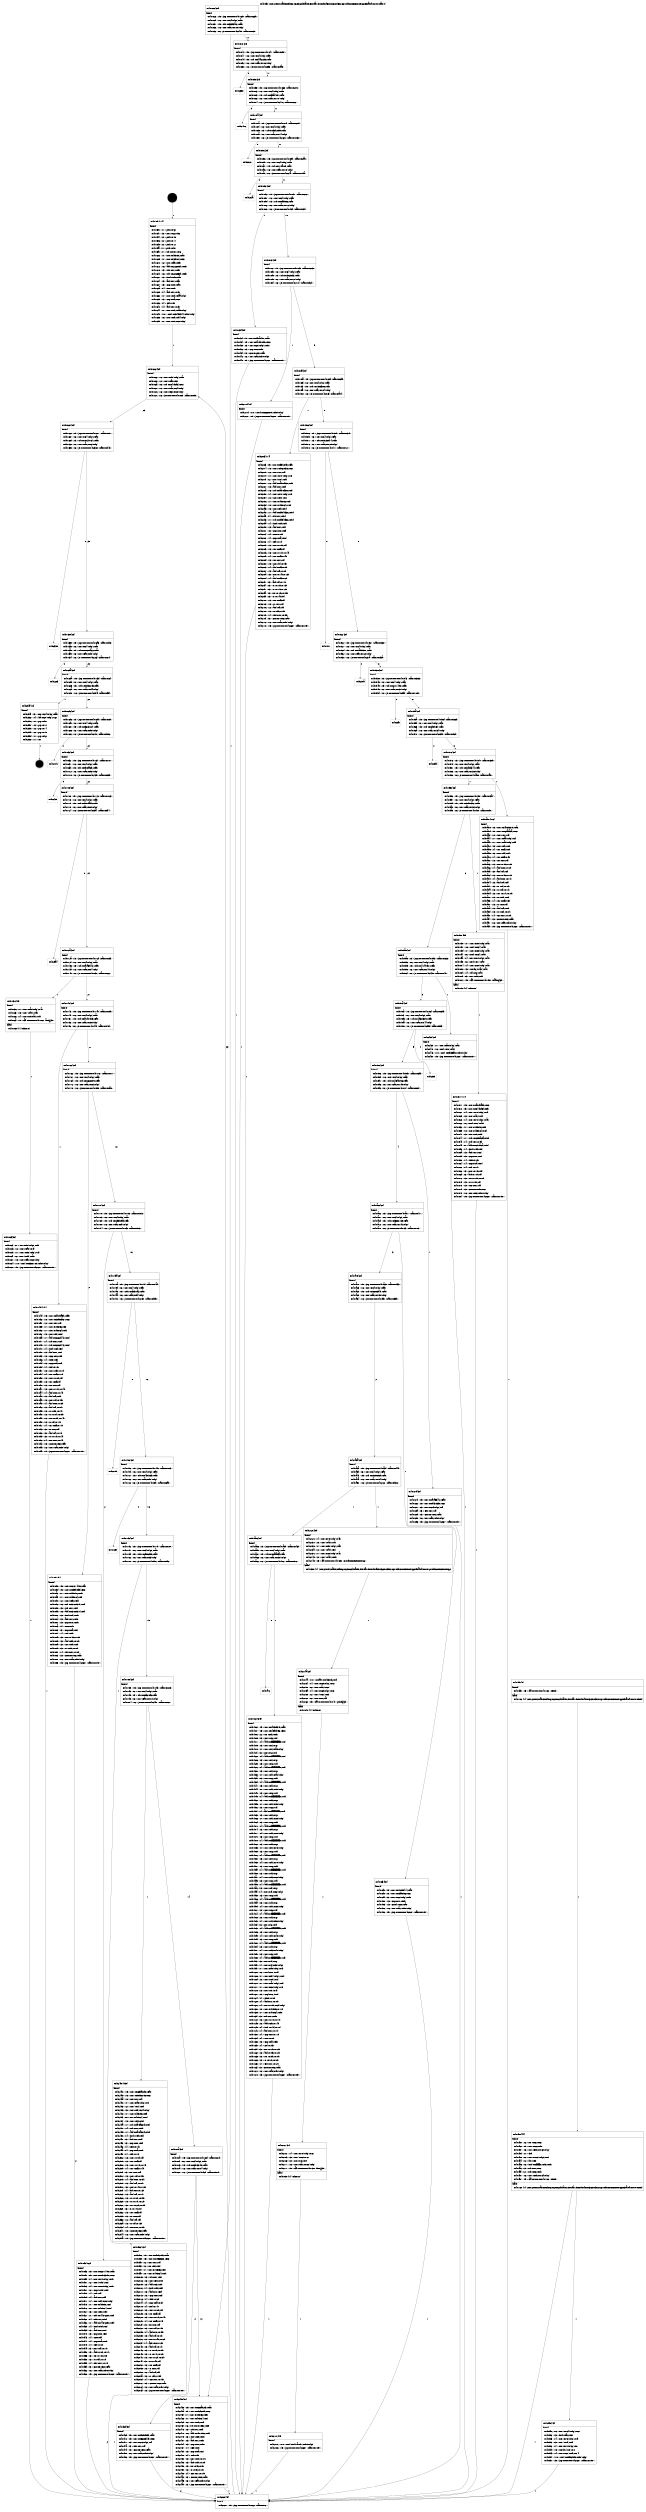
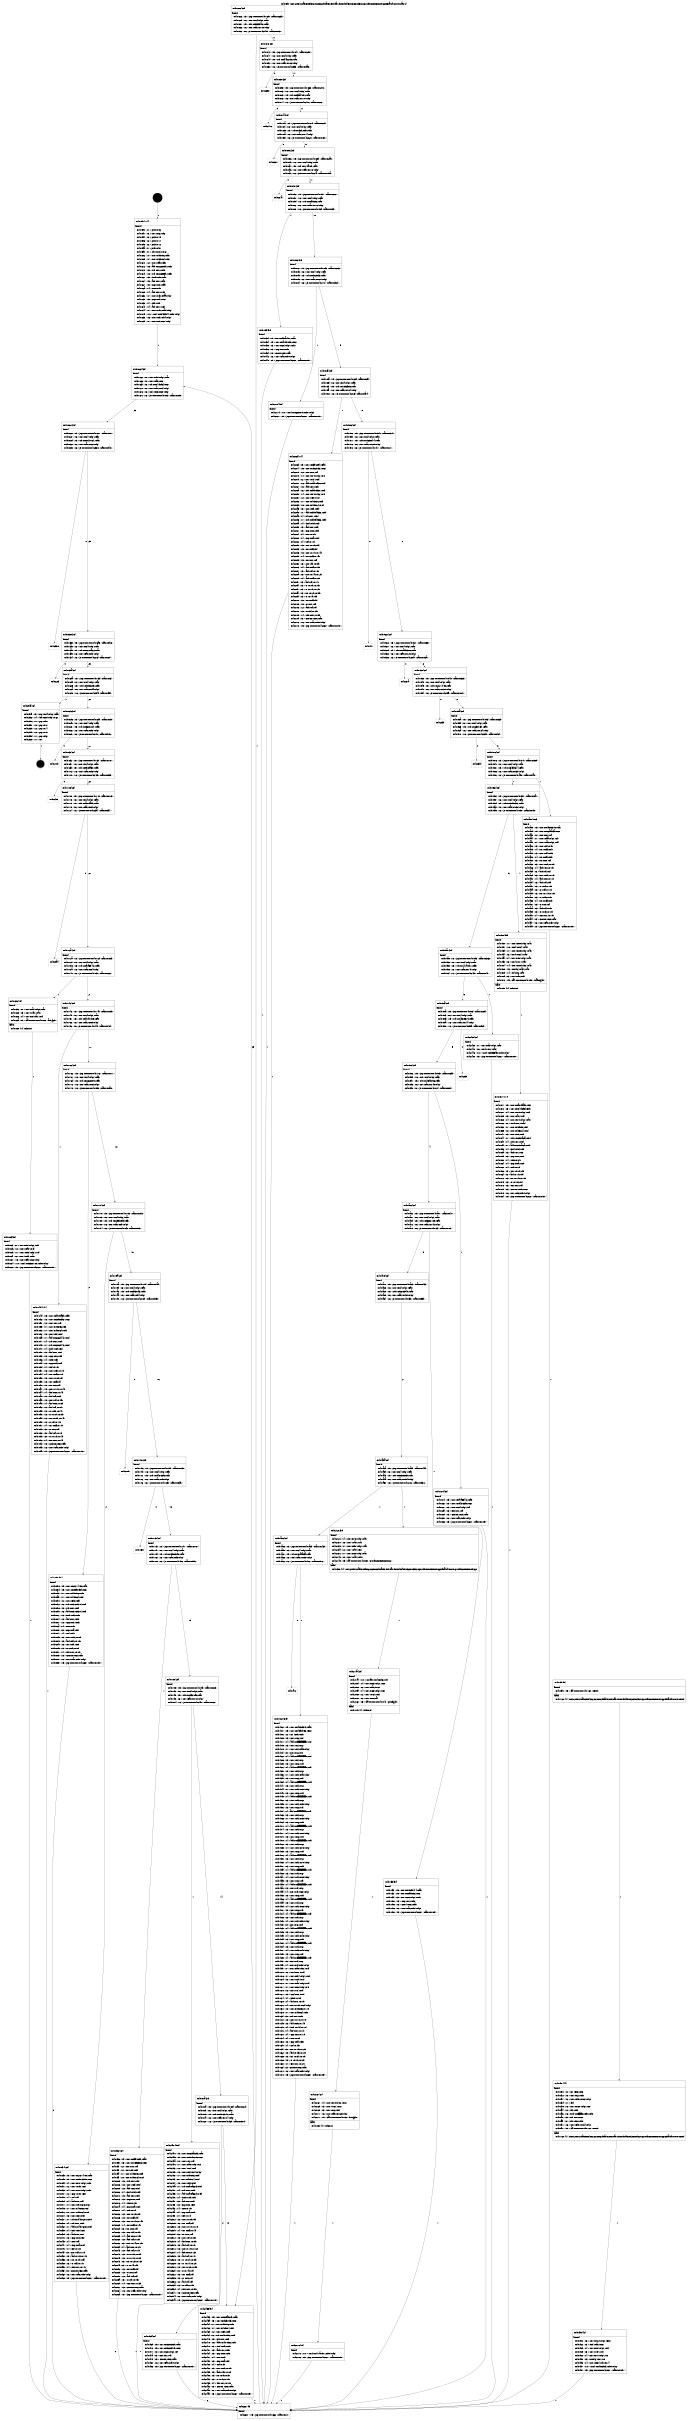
(520, 2460) -> (138, 2388)
